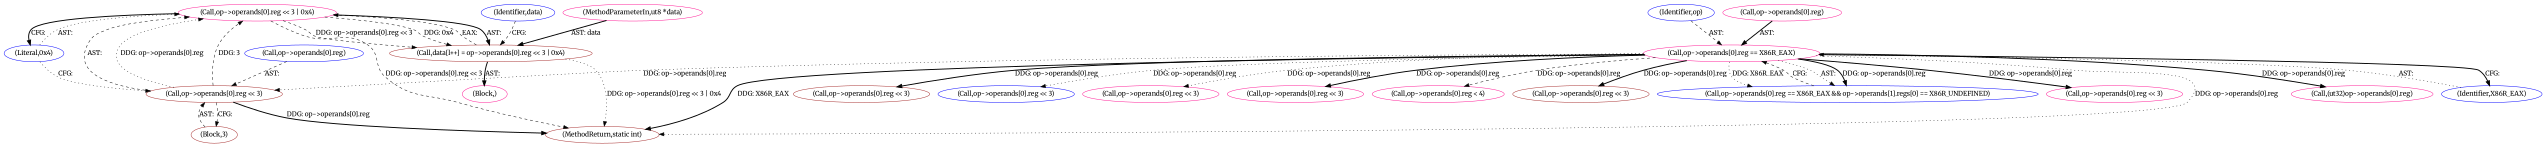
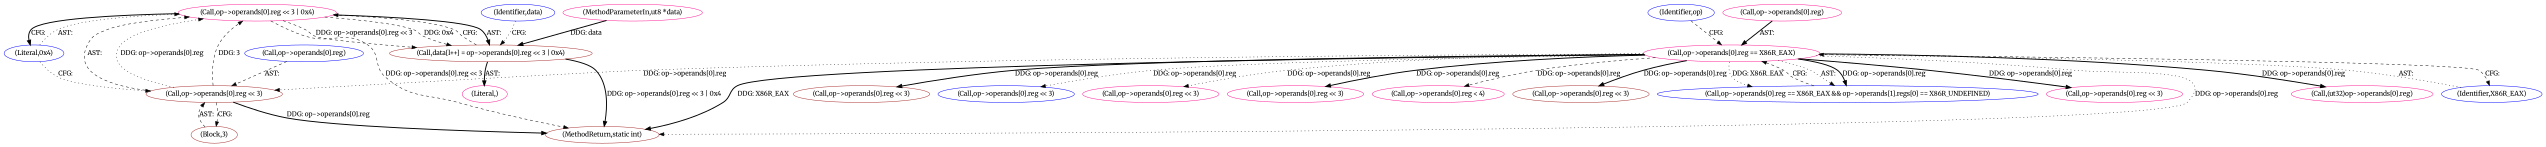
(510, 32) -> (510, 32)
(471, 33) -> (471, 33)
(586, 33) -> (586, 33)
(1717, 33) -> (1717, 33)
(2207, 60) -> (2207, 60)
(602, 79) -> (602, 79)
(485, 94) -> (485, 94)
